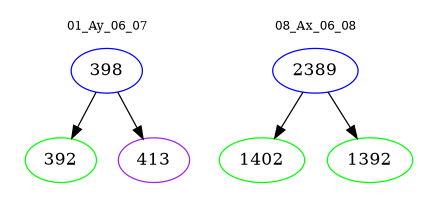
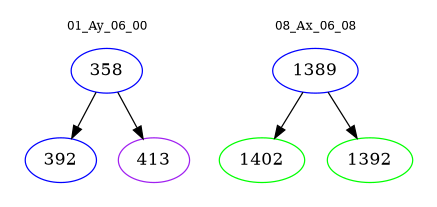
(107, 27) -> (107, 27)
(107, 71) -> (107, 71)
(315, 71) -> (315, 71)
(61, 160) -> (61, 160)
